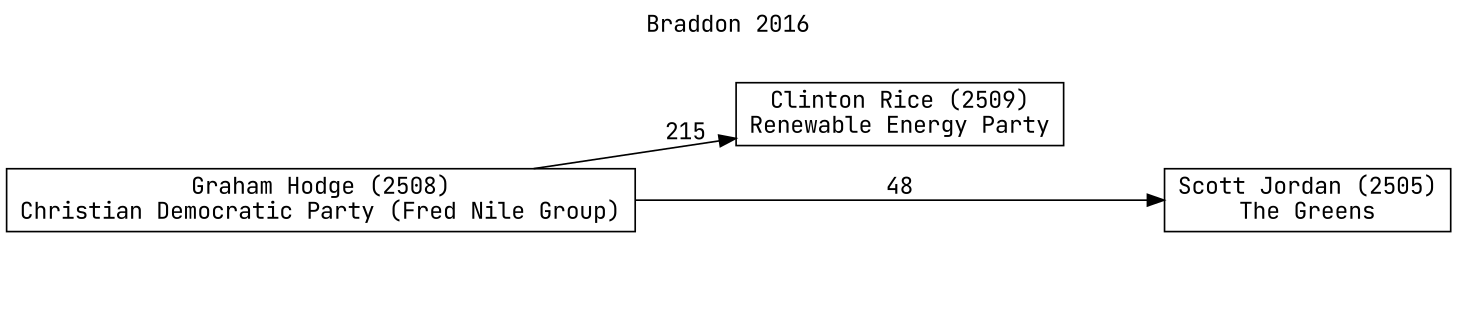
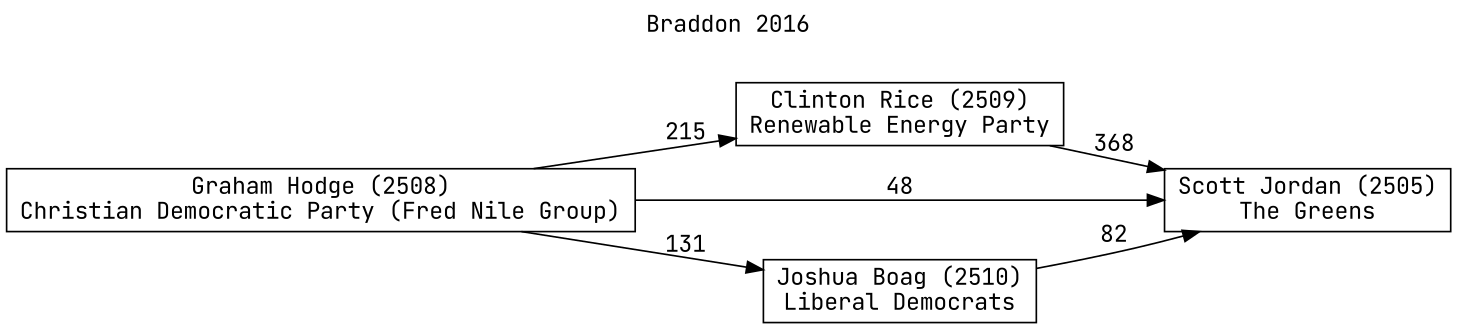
none -> (1099, 156)
none -> (900, 291)
